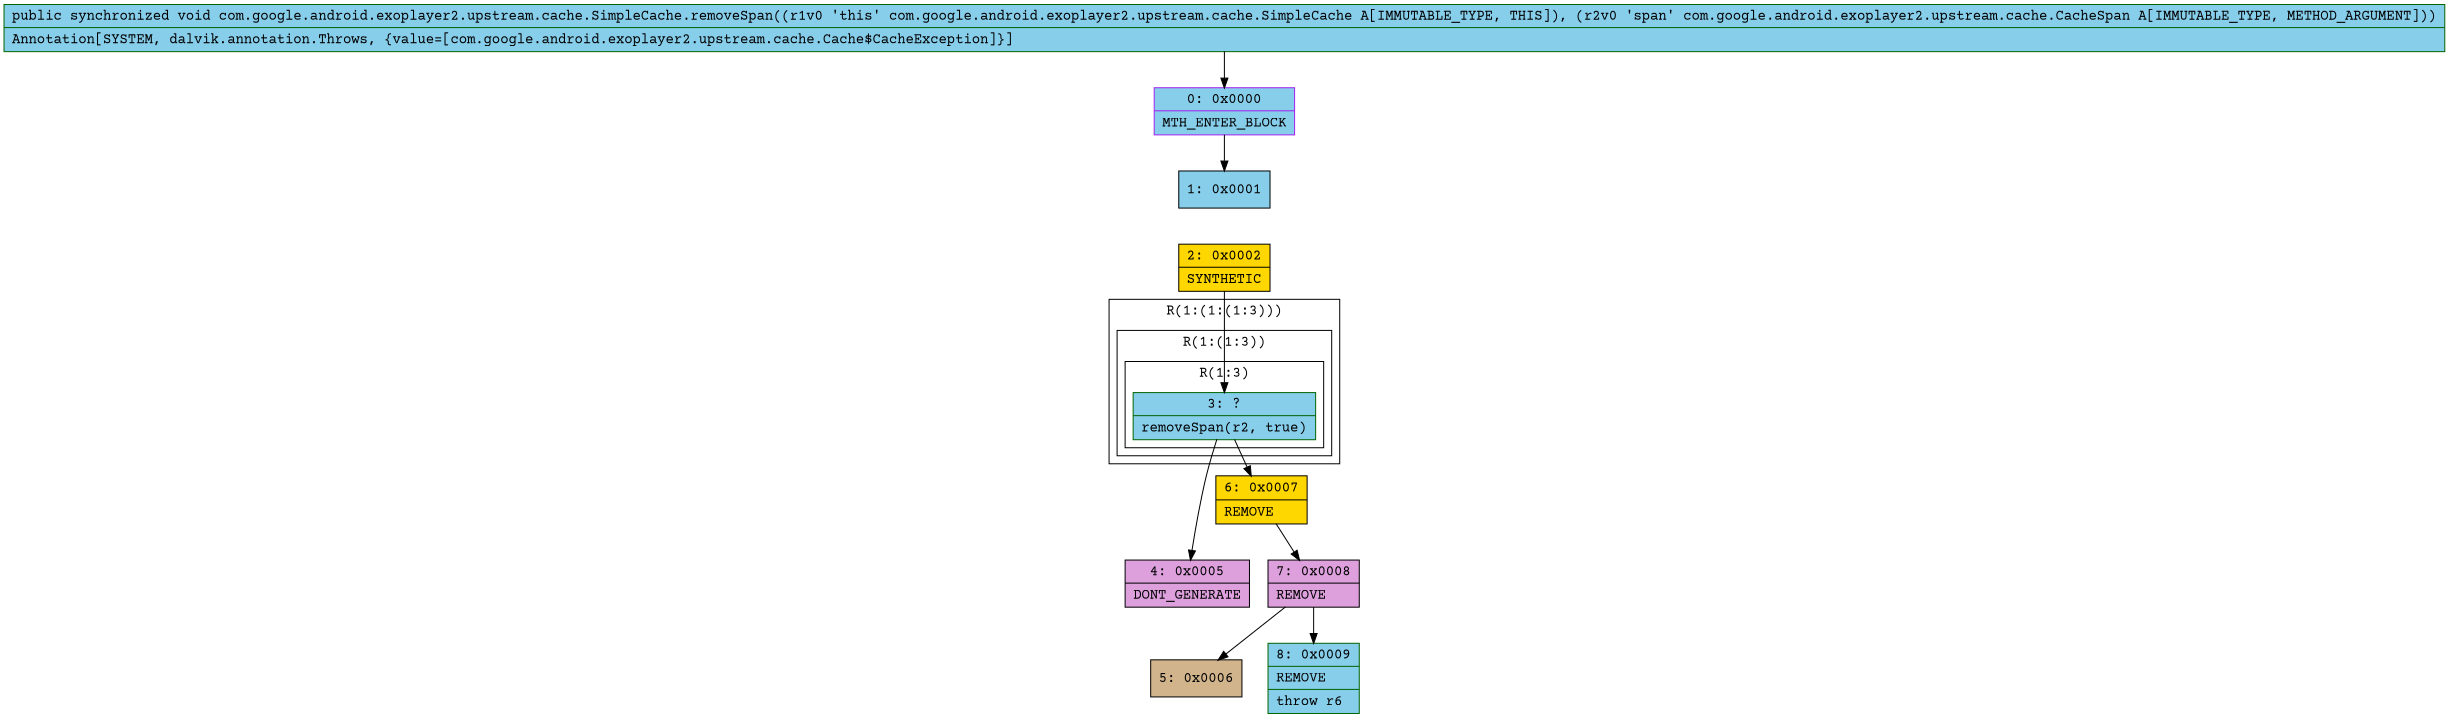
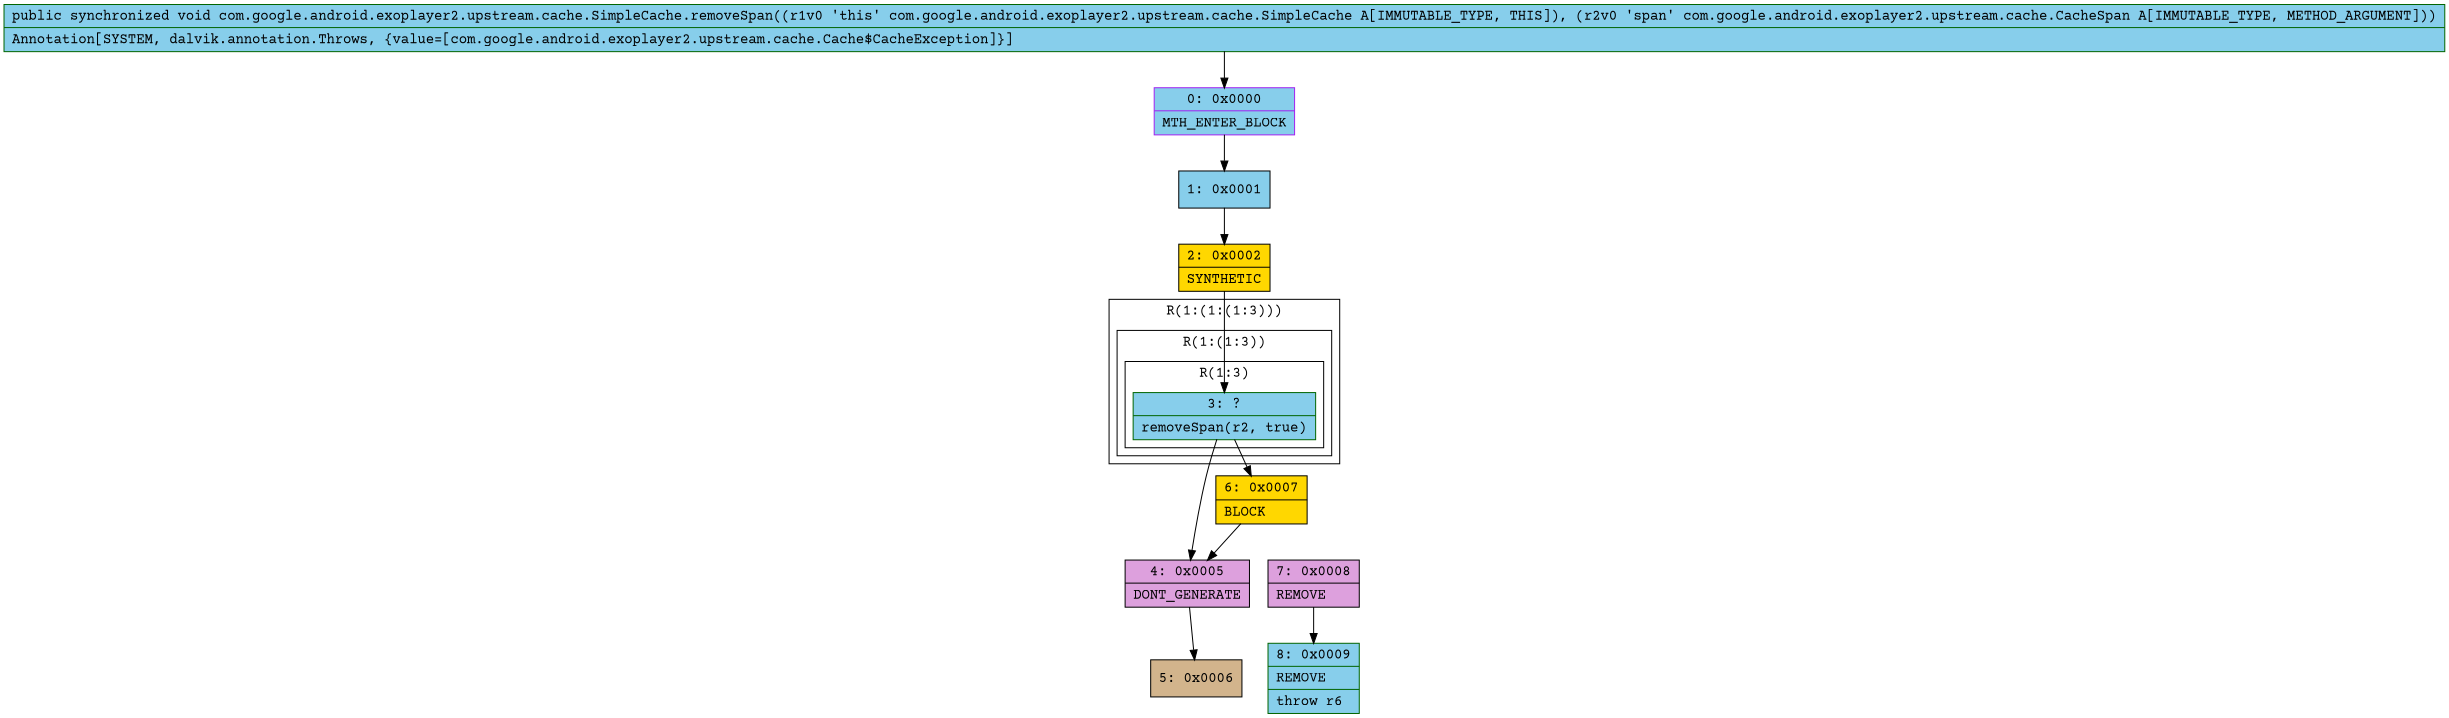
none -> (1224, 221)
(1249, 511) -> (1245, 511)
(1285, 538) -> (1228, 538)
(1256, 630) -> (1192, 628)
